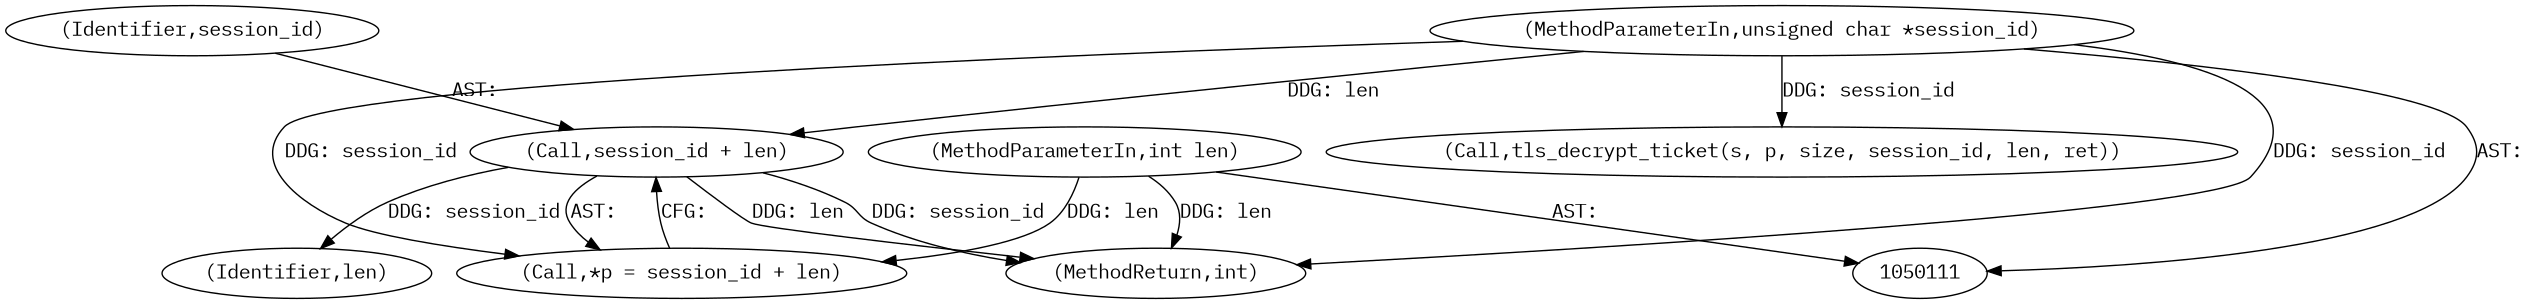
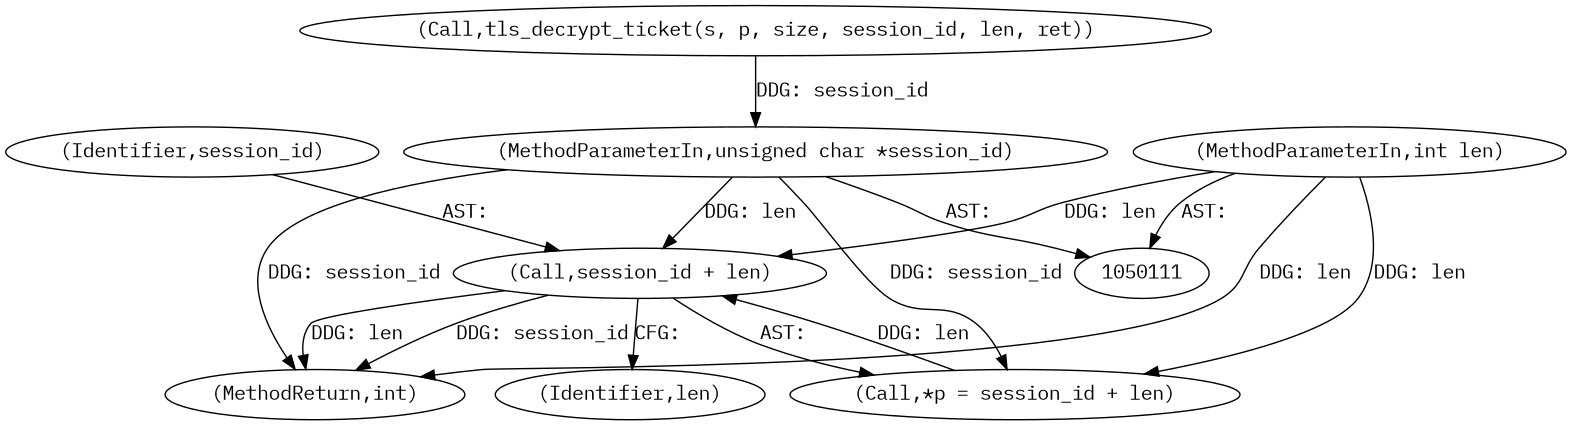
(1782, 84) -> (756, 84)
(474, 213) -> (664, 334)
(690, 213) -> (924, 334)
none -> (1006, 223)
